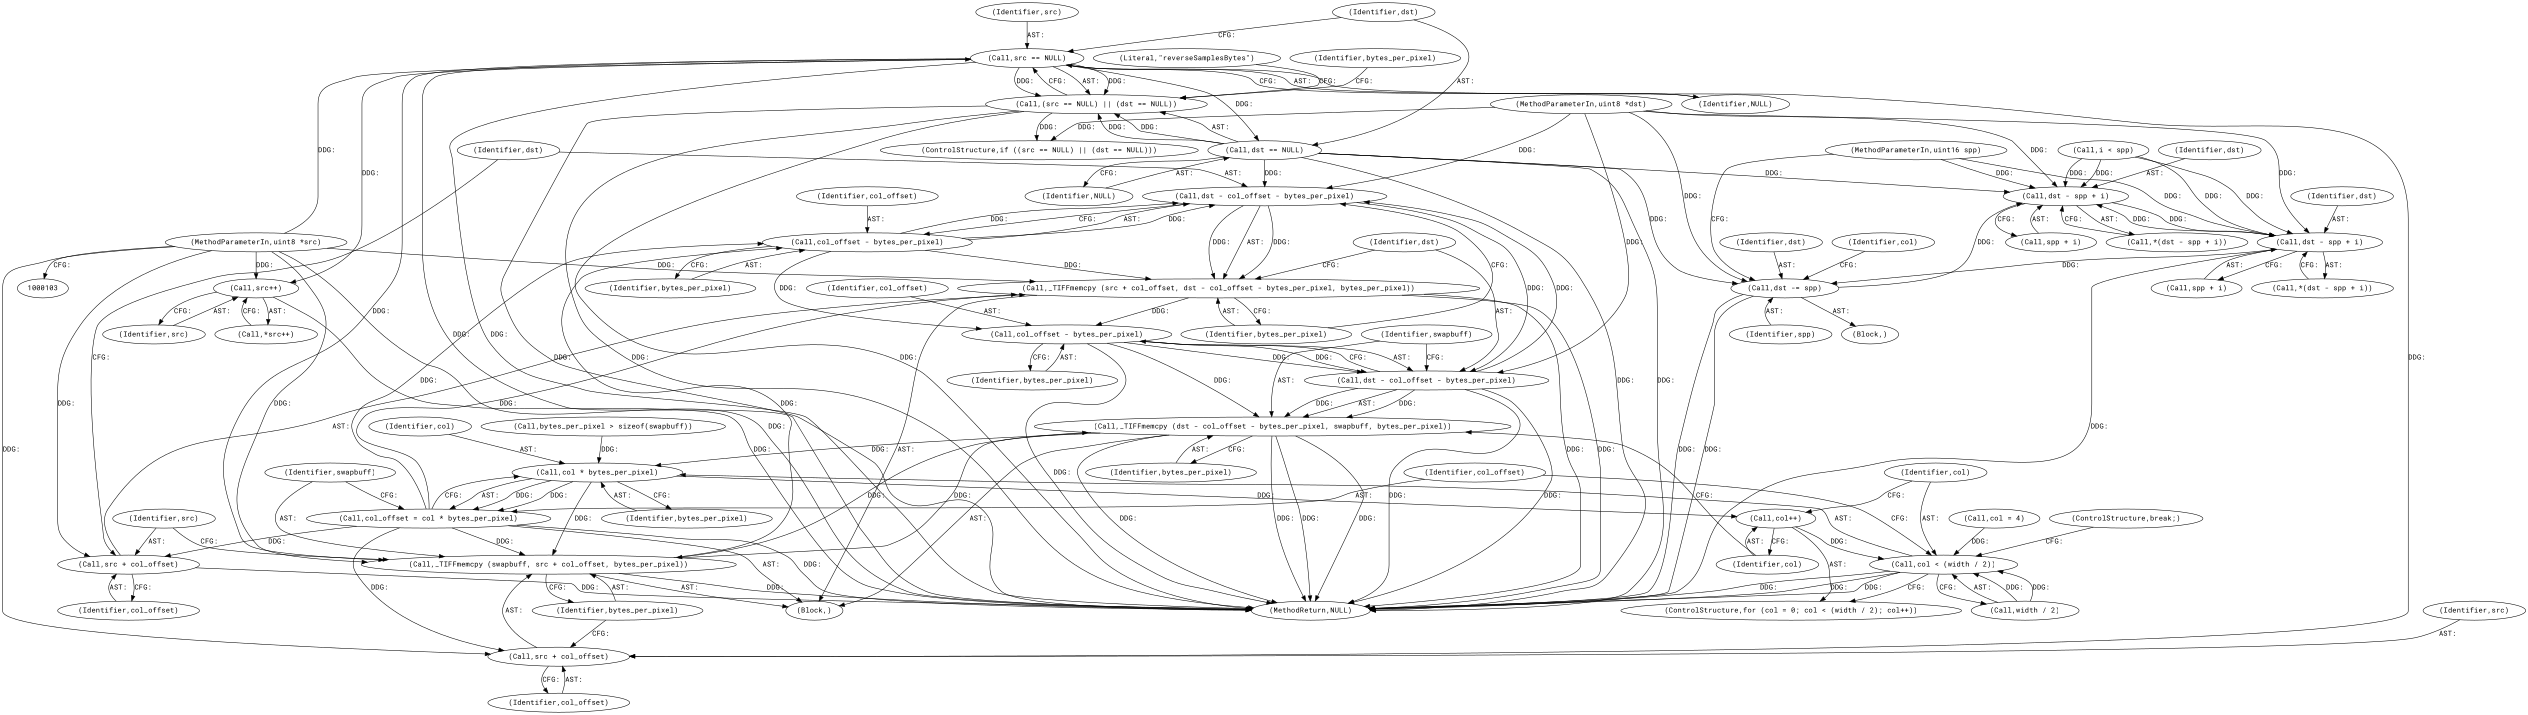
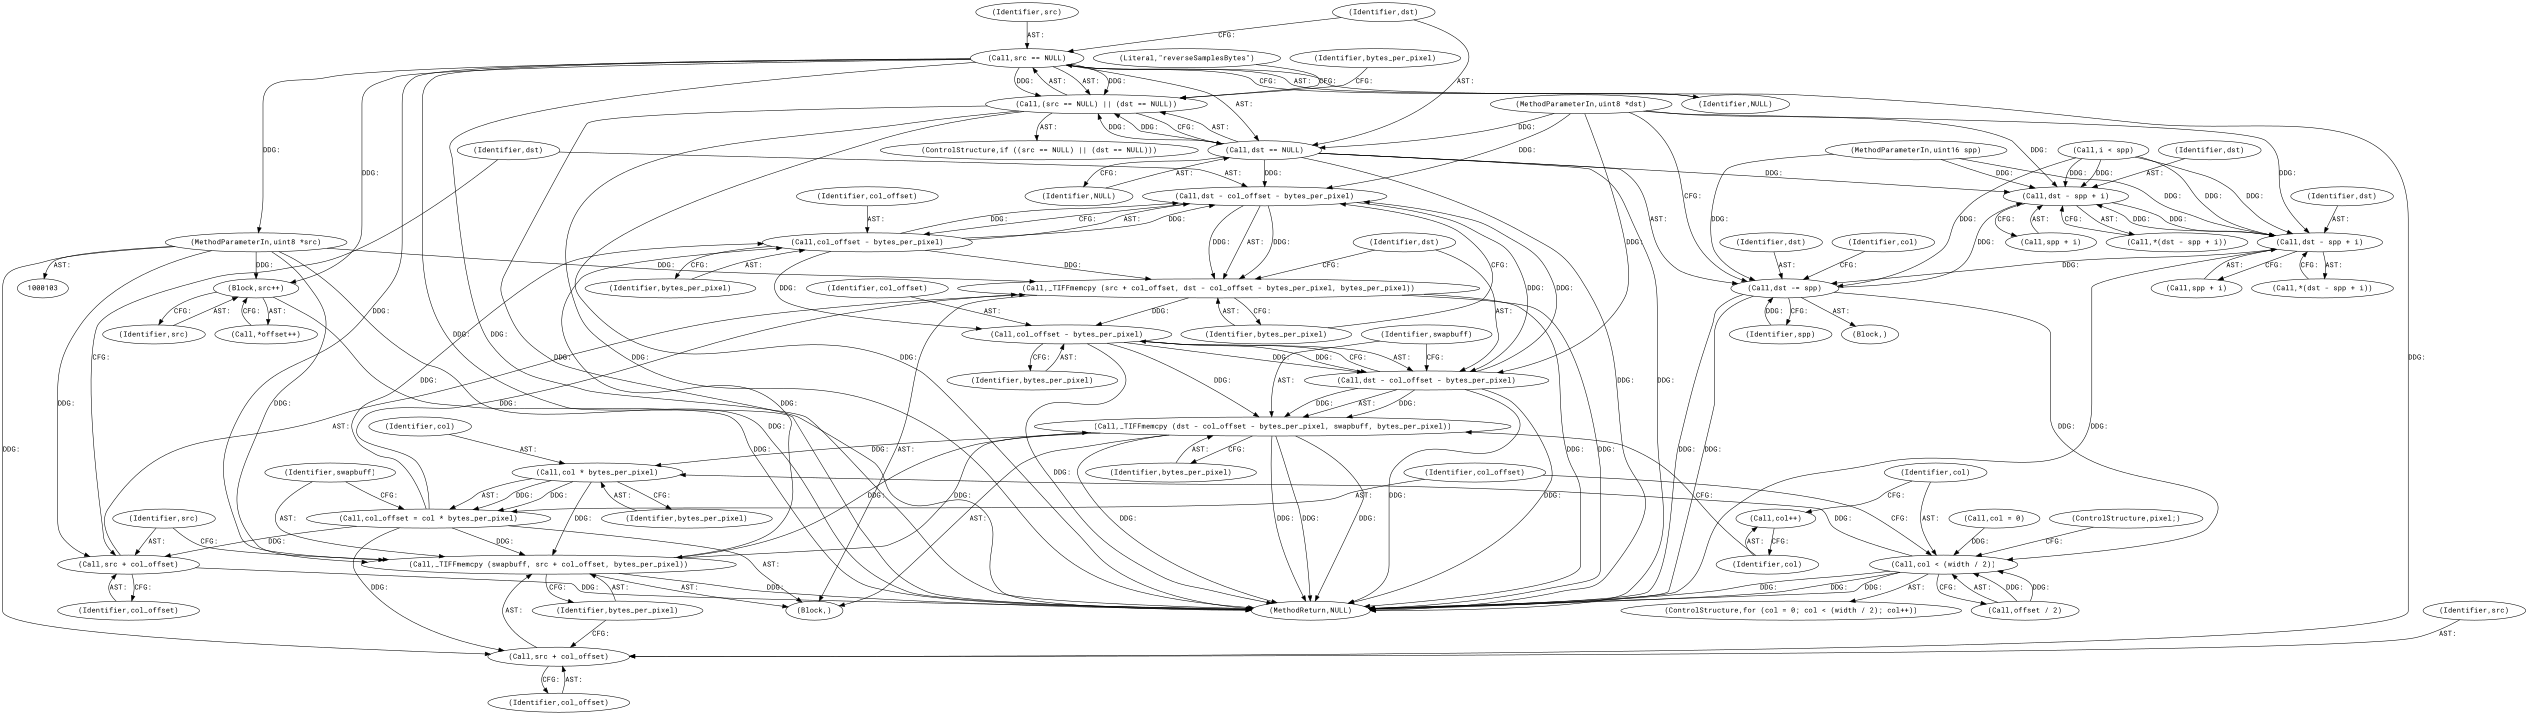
(401, 73) -> (442, 69)
(1060, 81) -> (1060, 81)
(1247, 104) -> (1247, 104)
(1273, 114) -> (1441, 137)
(1051, 127) -> (1051, 127)
none -> (1175, 130)
(1695, 196) -> (1695, 196)
(1661, 219) -> (1661, 219)
(1722, 219) -> (1722, 219)
none -> (1955, 221)
(65, 265) -> (65, 265)
(256, 288) -> (256, 288)
none -> (1791, 309)
(1777, 311) -> (1777, 311)
(266, 334) -> (266, 334)
(603, 427) -> none
(468, 484) -> none
(1204, 496) -> none
(1846, 519) -> (1846, 519)
(1994, 519) -> (1994, 519)
(2126, 519) -> (2126, 519)
(1835, 547) -> (2087, 458)
(1825, 557) -> none
(818, 588) -> none
(1919, 588) -> (1919, 588)
(2025, 611) -> (2025, 611)
